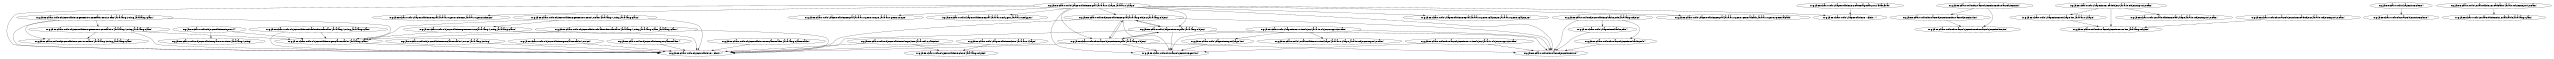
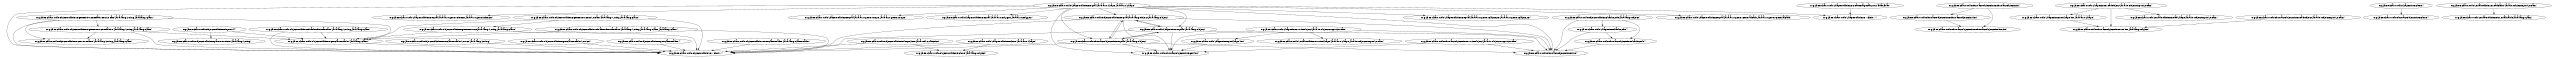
none -> (1608, 35)
